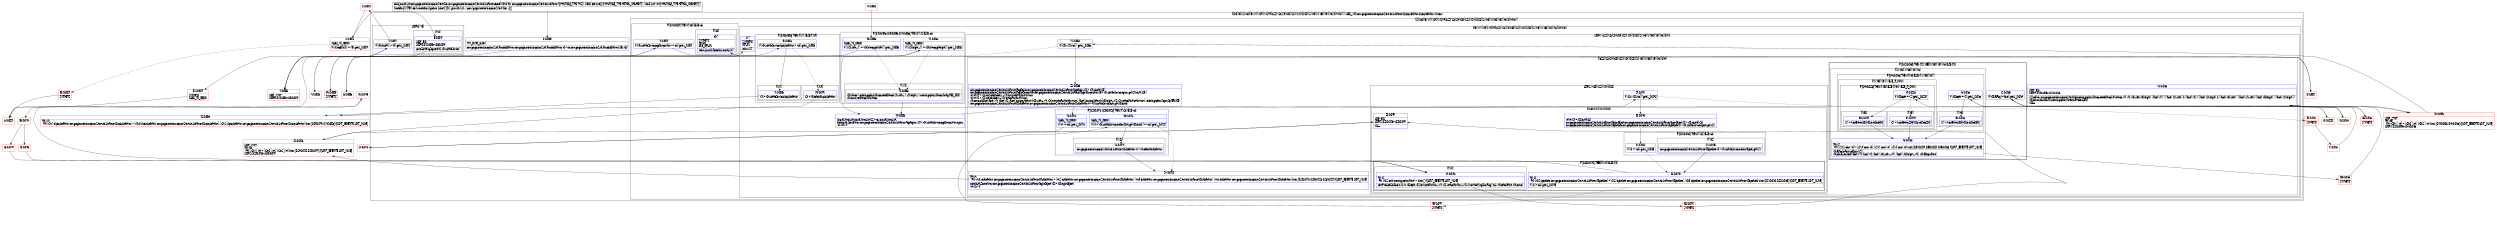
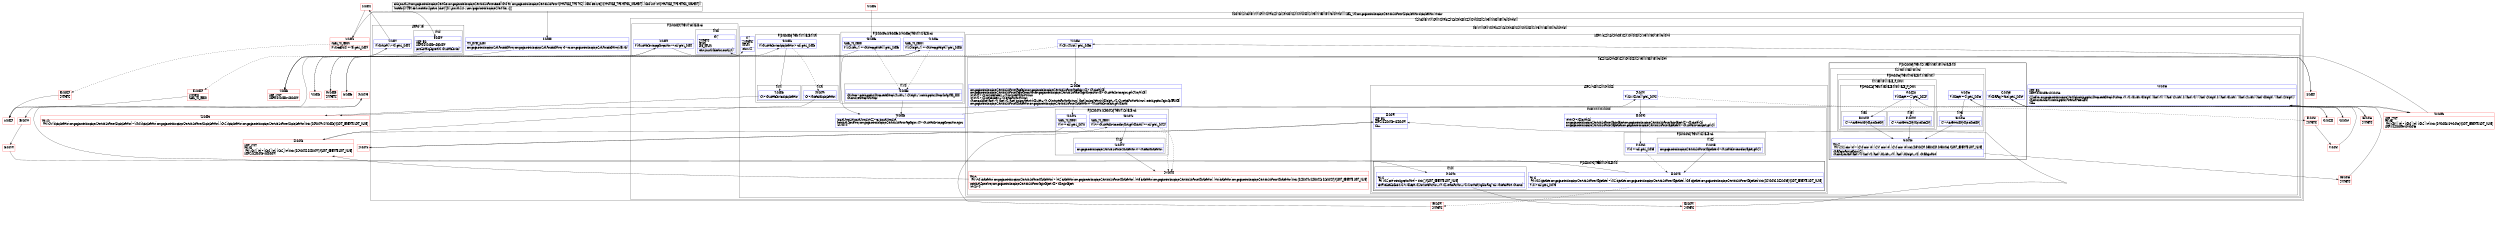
(294, 56) -> (294, 56)
none -> (1166, 132)
(24, 148) -> none
(1169, 180) -> (1169, 180)
